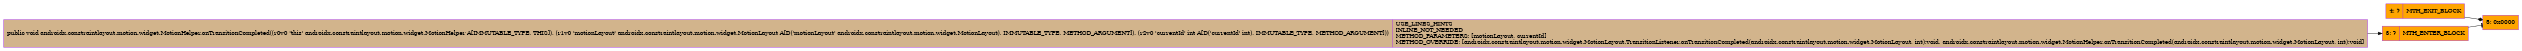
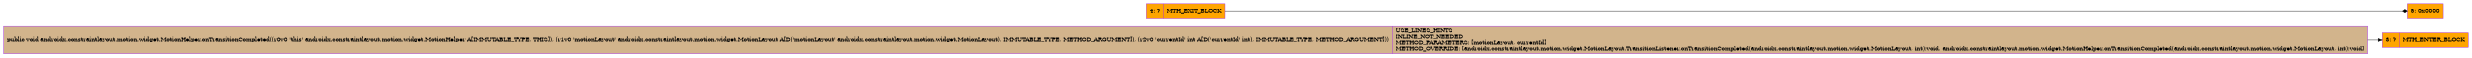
(2475, 26) -> none
